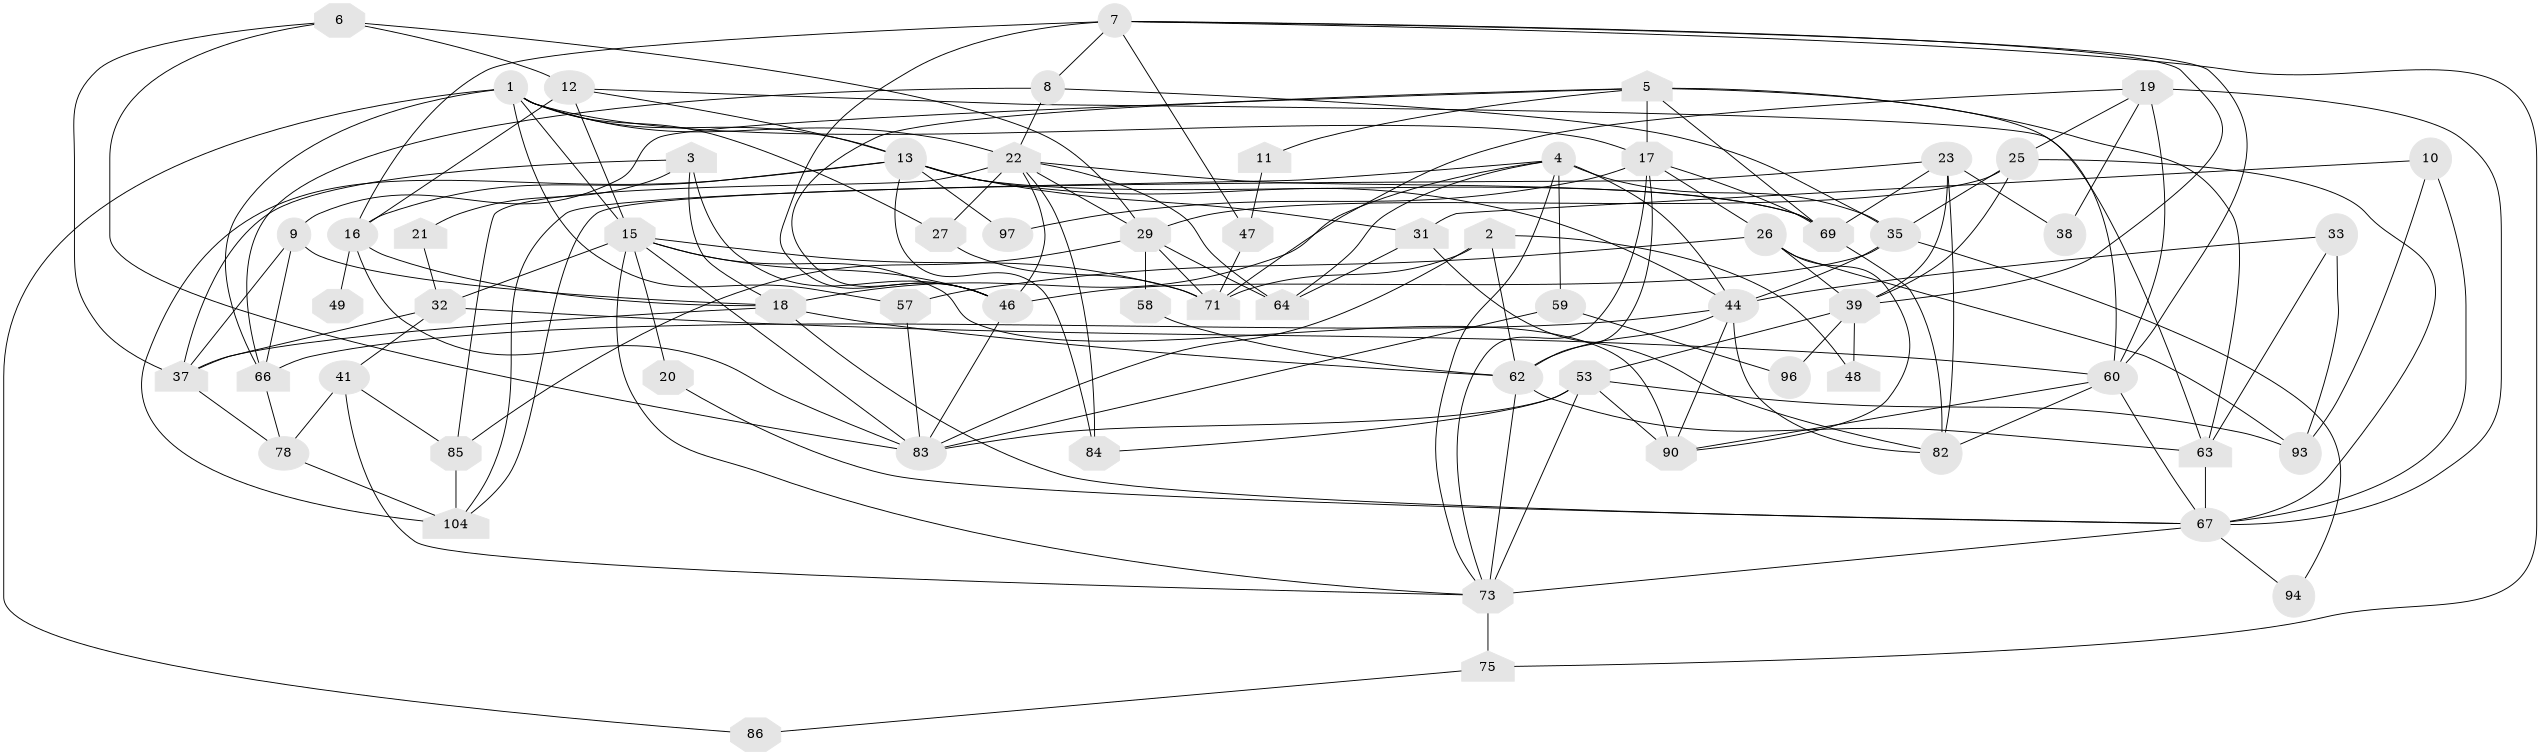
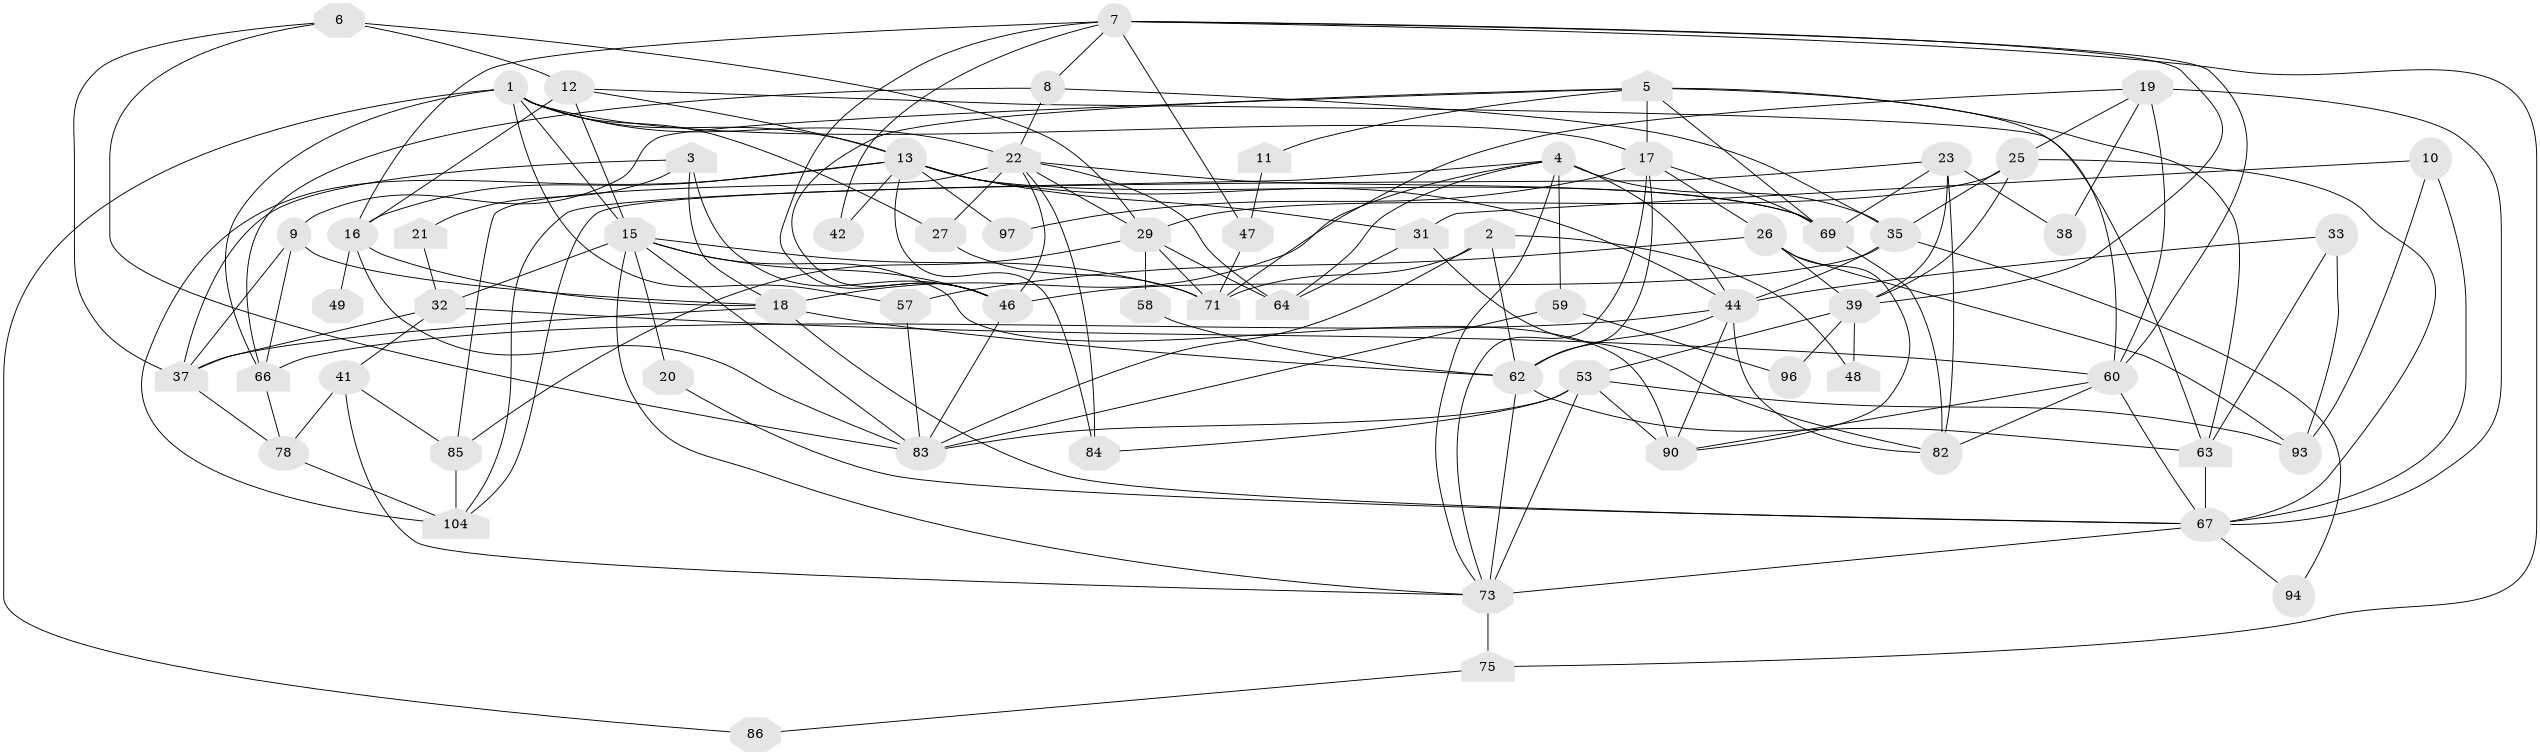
none -> (838, 235)
